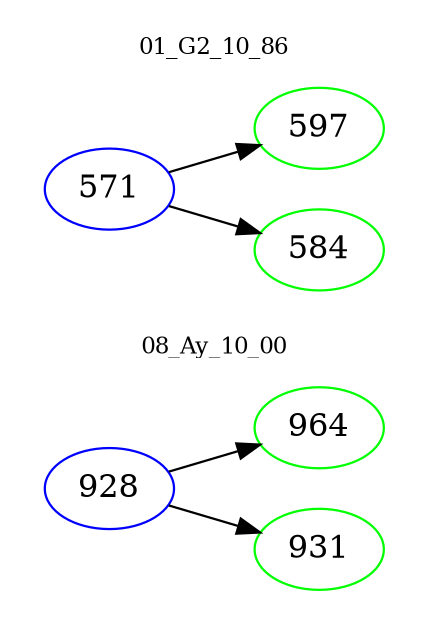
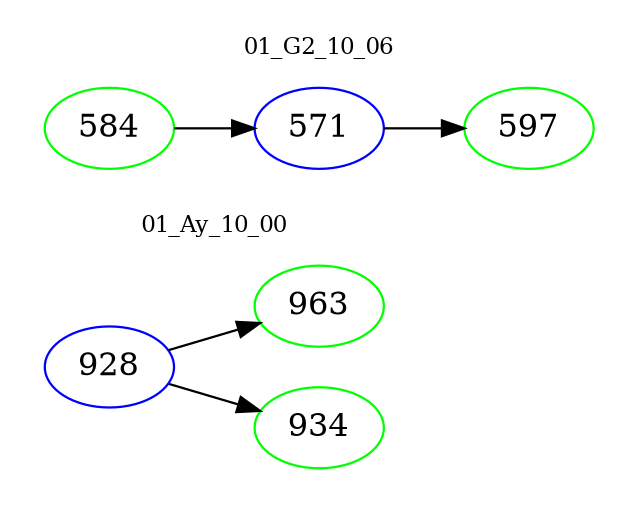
(214, 48) -> (319, 48)
(203, 216) -> (203, 128)
(214, 348) -> (214, 226)
(319, 428) -> (319, 306)
(319, 549) -> (319, 428)
